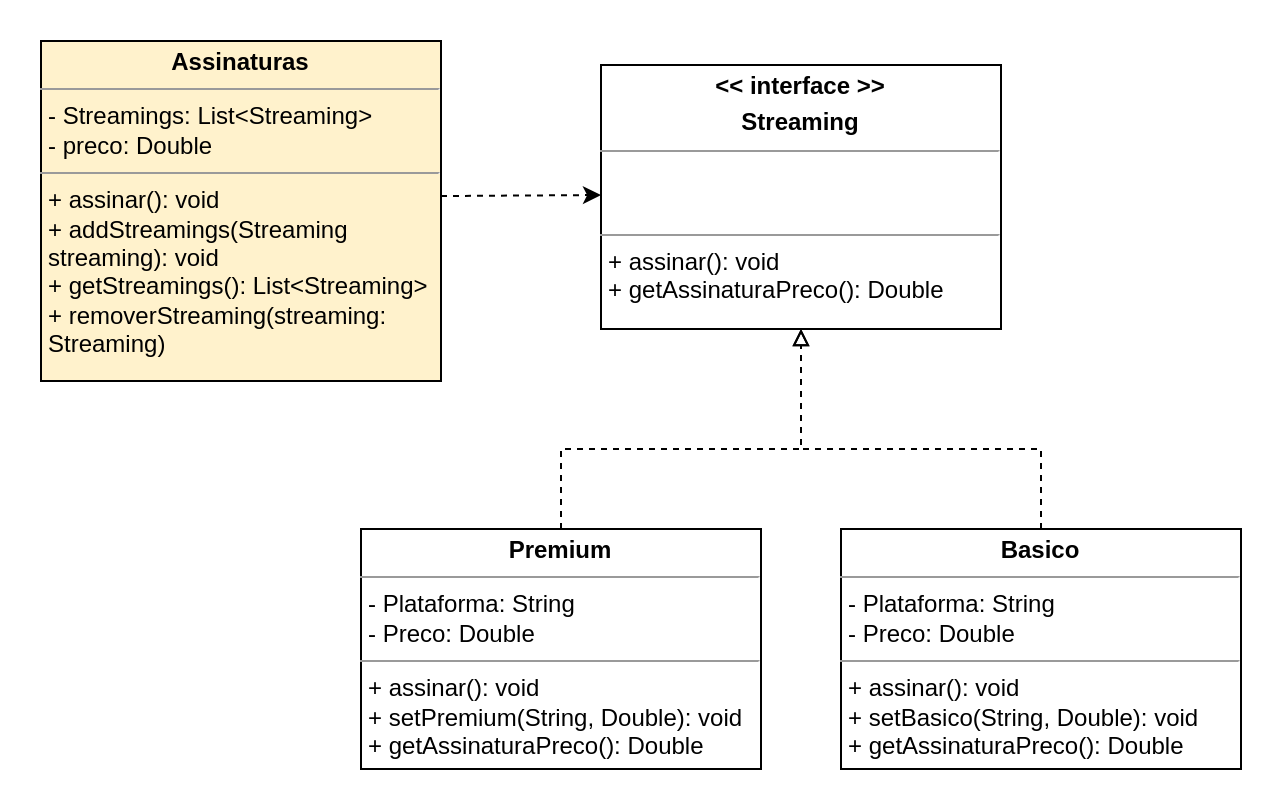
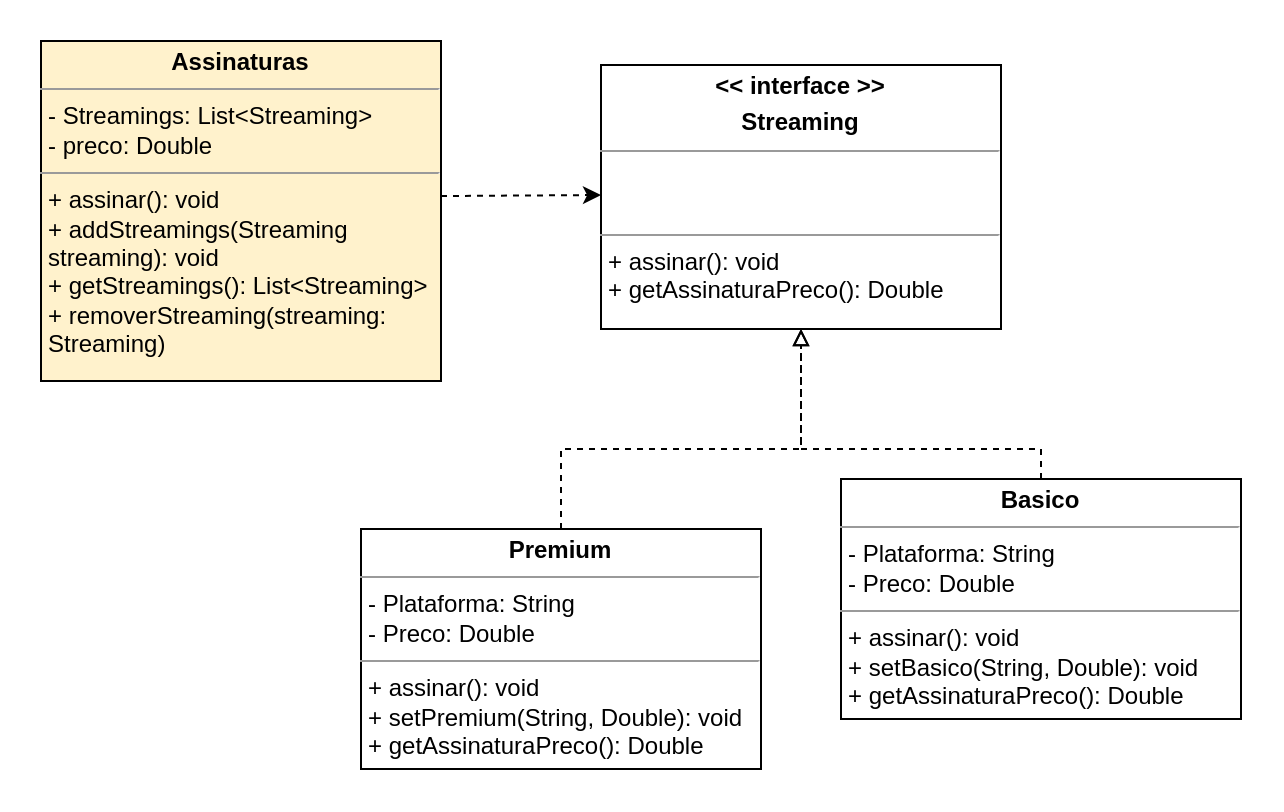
(1041, 649) -> (1041, 599)
